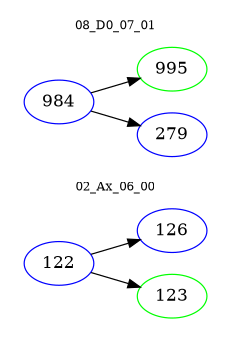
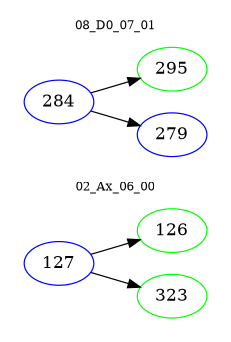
(172, 69) -> (172, 69)
(59, 102) -> (59, 102)
(172, 231) -> (172, 231)
(59, 263) -> (59, 263)
(172, 296) -> (172, 296)
